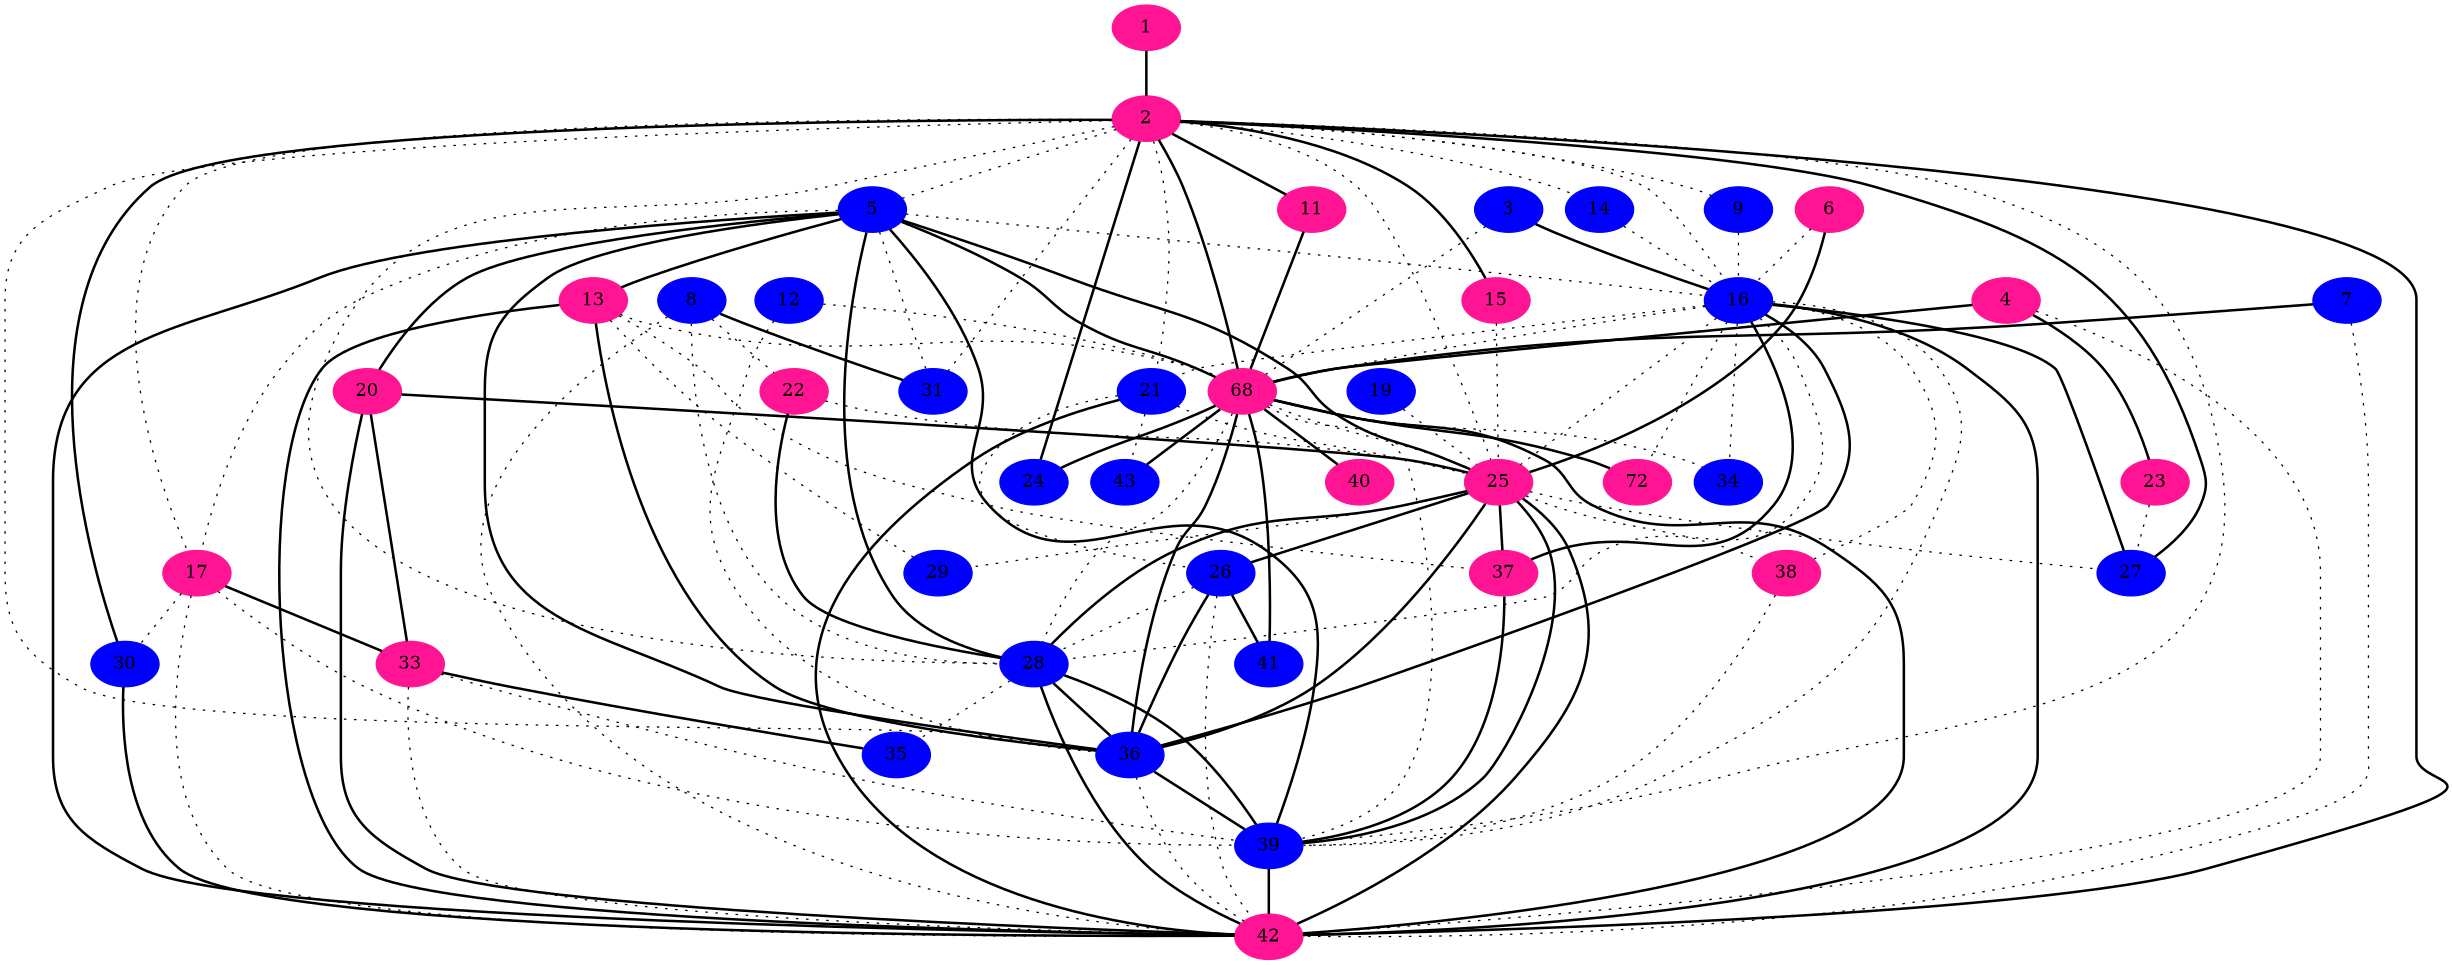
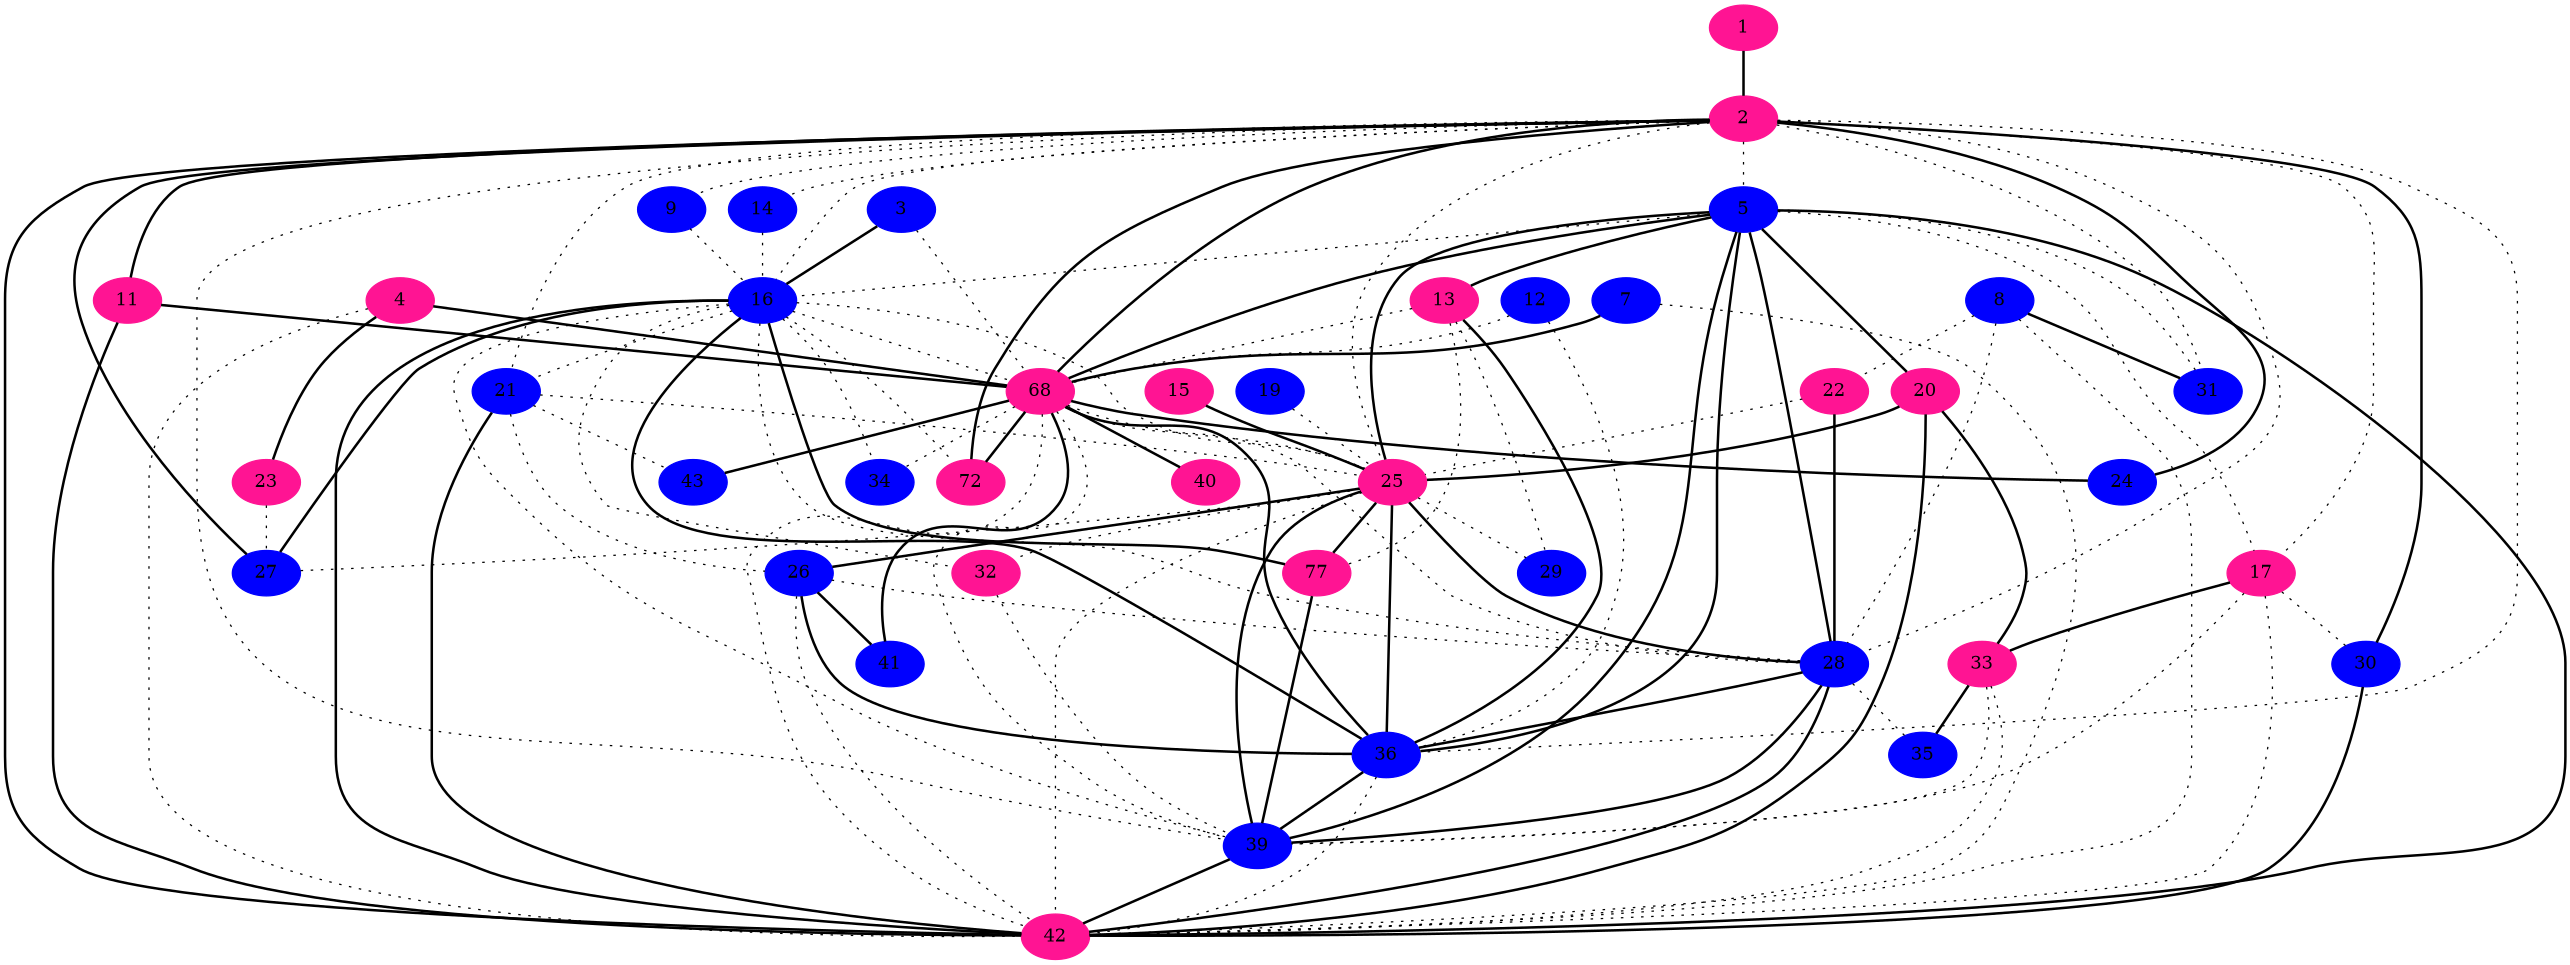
(1356, 160) -> (1270, 173)
(1829, 210) -> none
(1497, 391) -> (1285, 438)
(1504, 573) -> (1317, 573)
(1786, 573) -> (986, 573)
(1904, 667) -> (757, 610)
(1534, 756) -> (1074, 628)
(409, 886) -> (287, 892)
